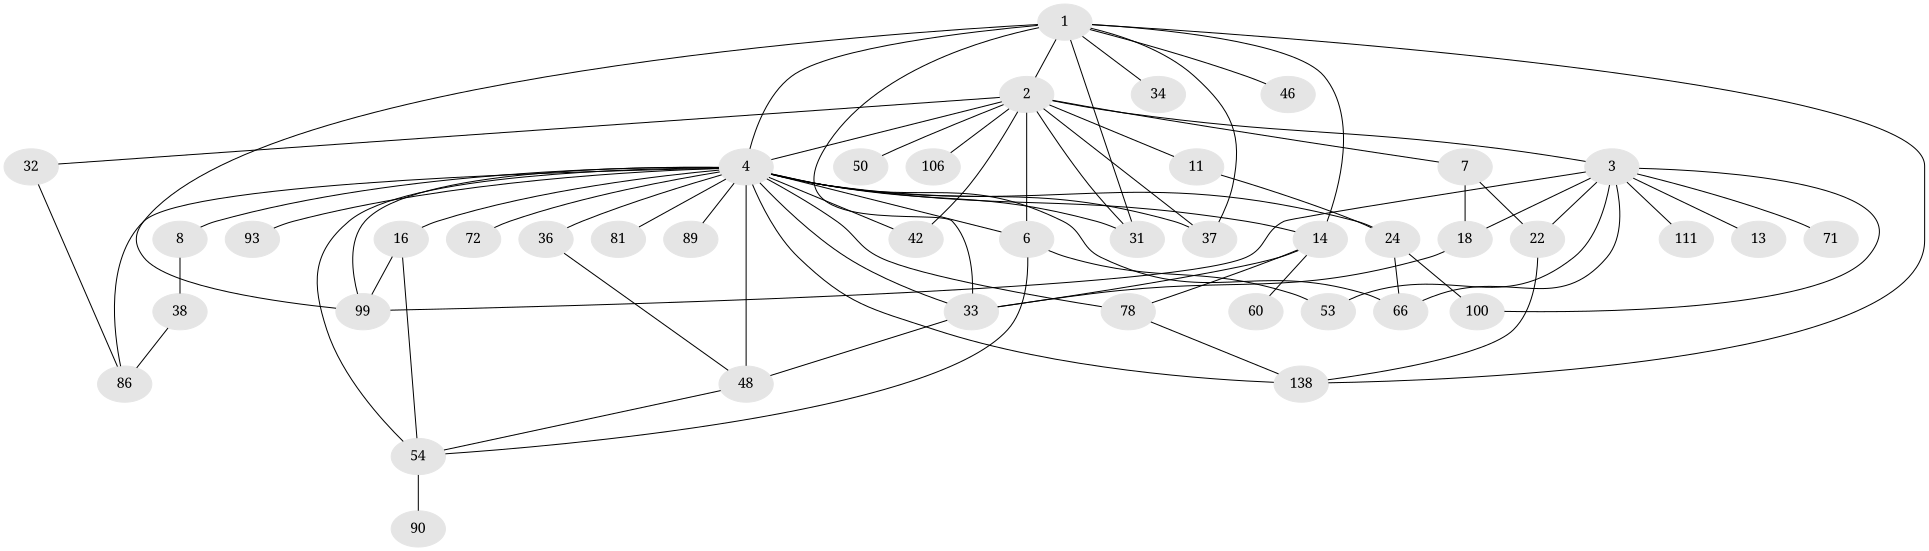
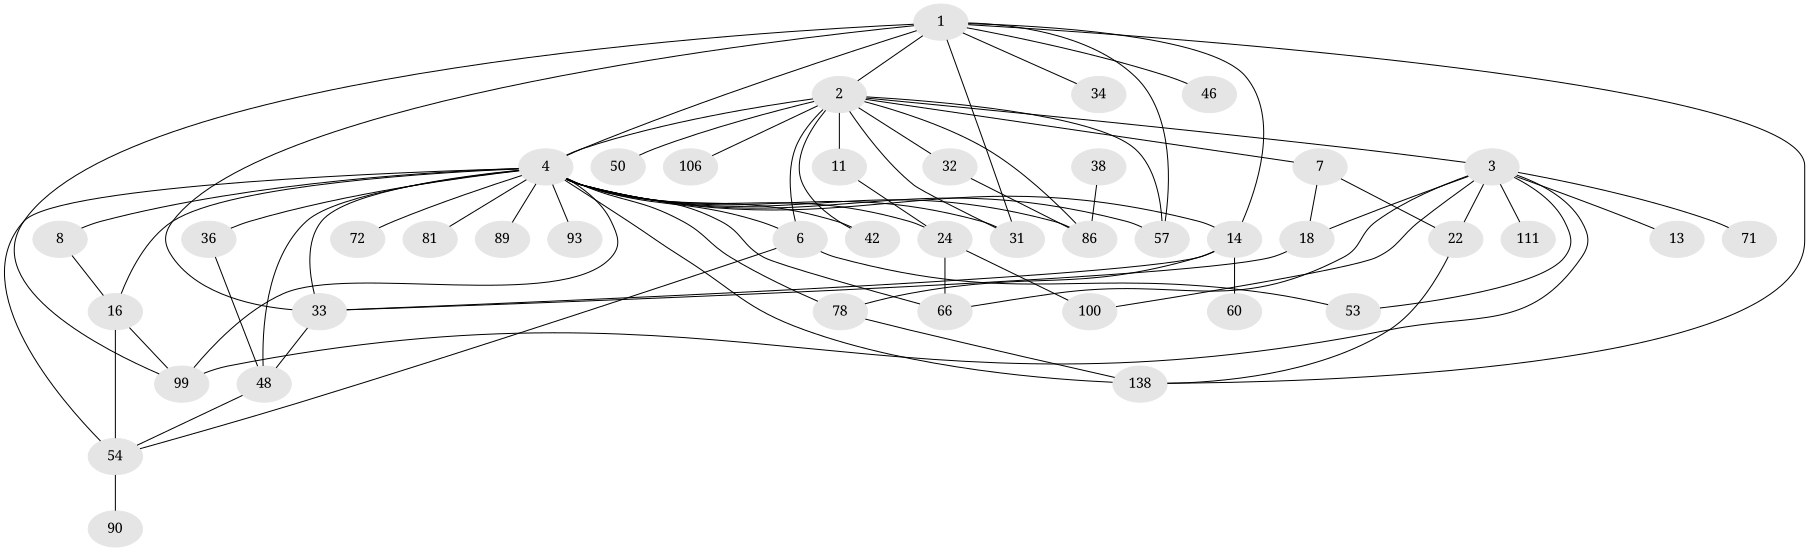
none -> (975, 143)
(1210, 239) -> (1162, 239)
(180, 272) -> (88, 276)
